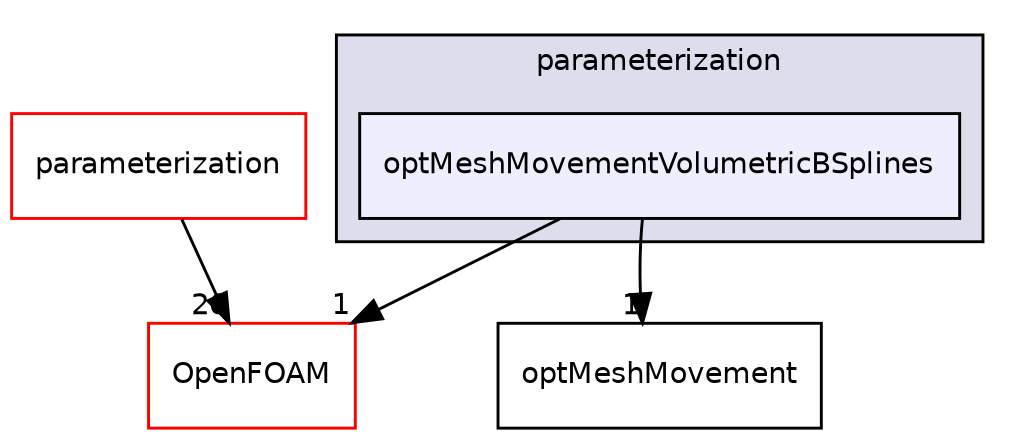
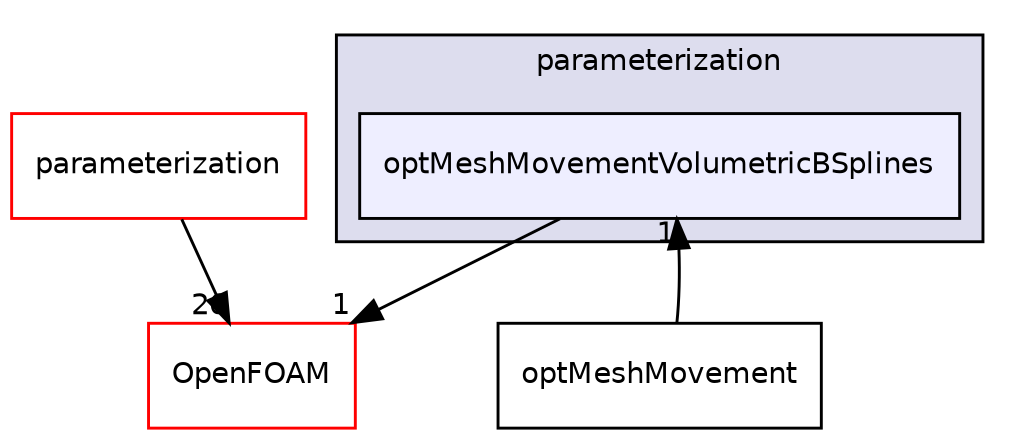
(640, 260) -> (679, 286)
